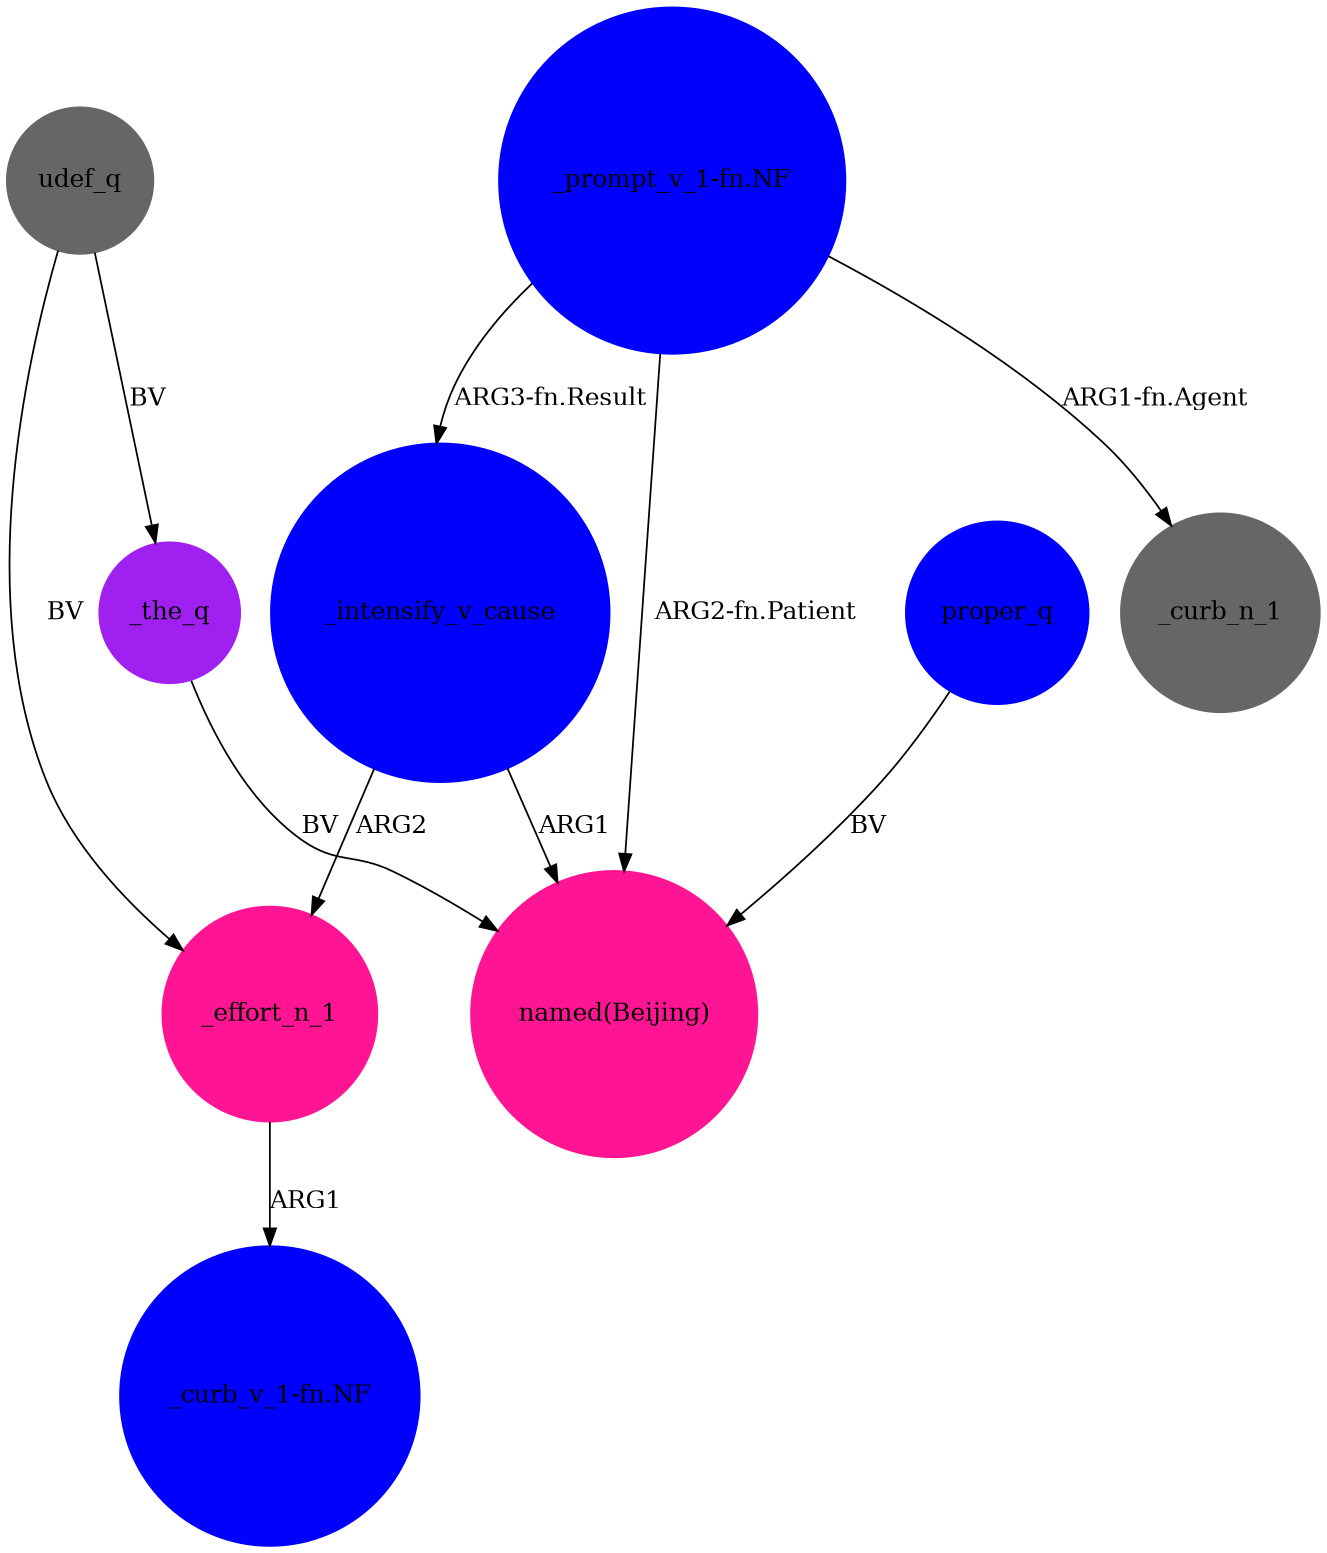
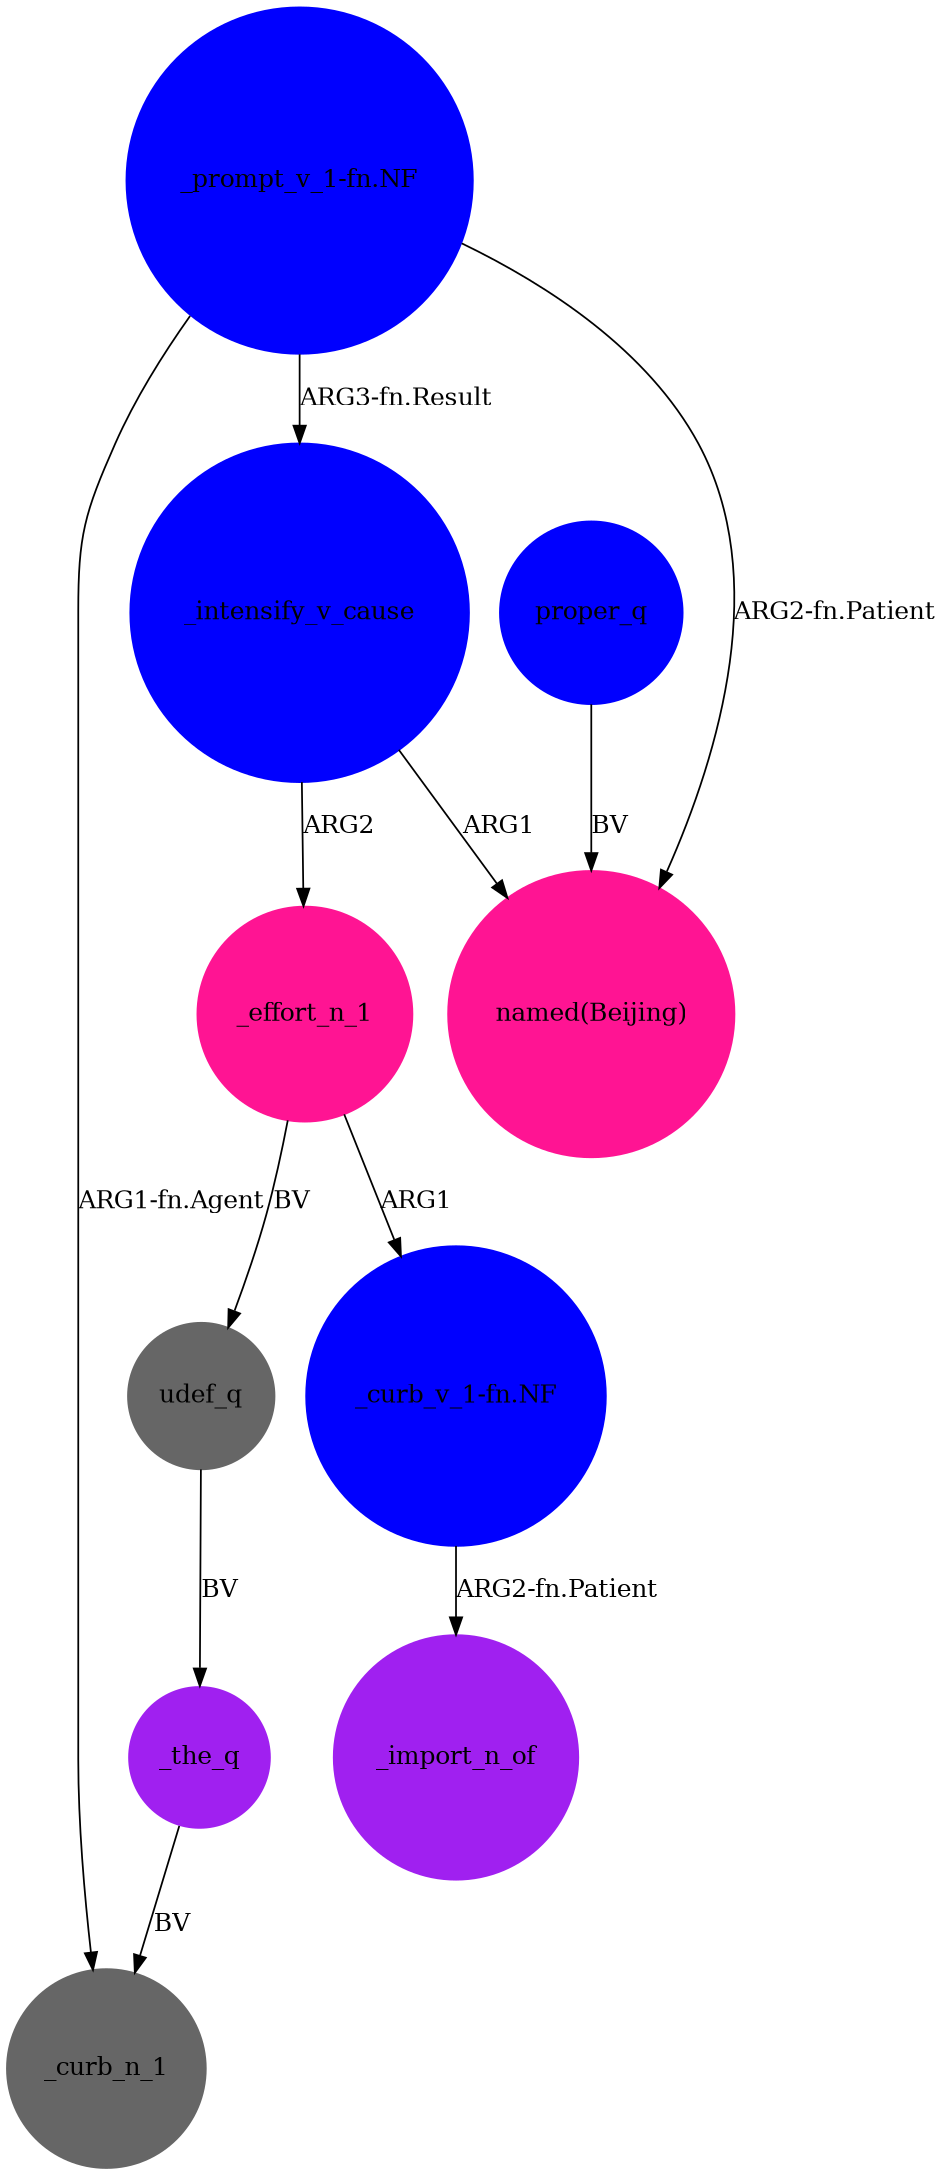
(12, 616) -> (266, 1217)
(303, 841) -> (160, 1891)
none -> (456, 1757)
